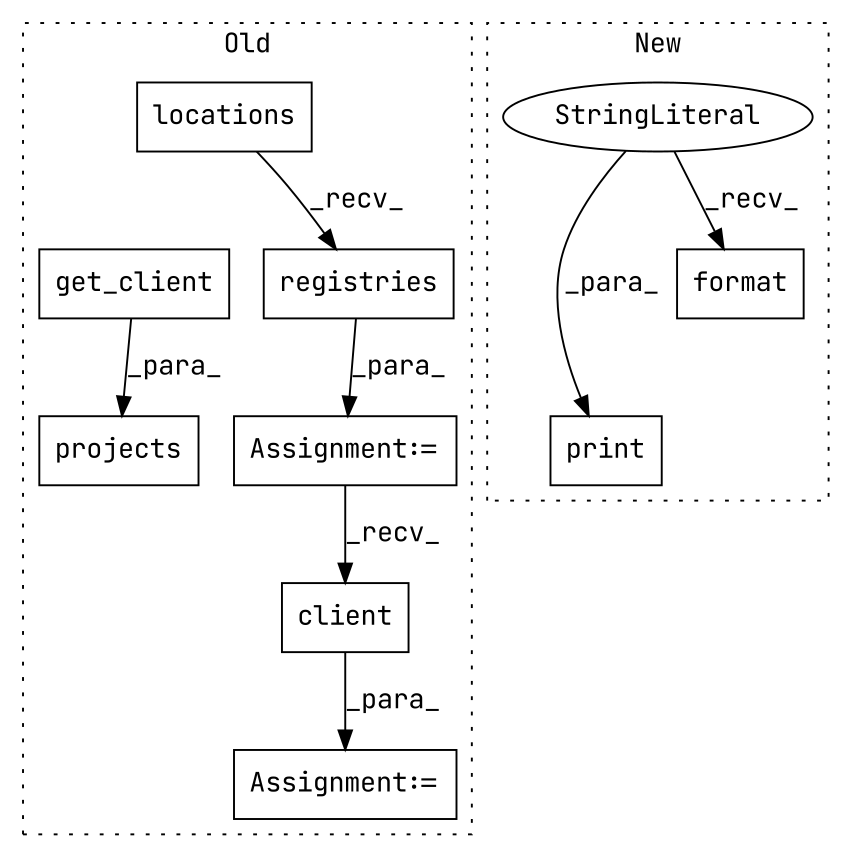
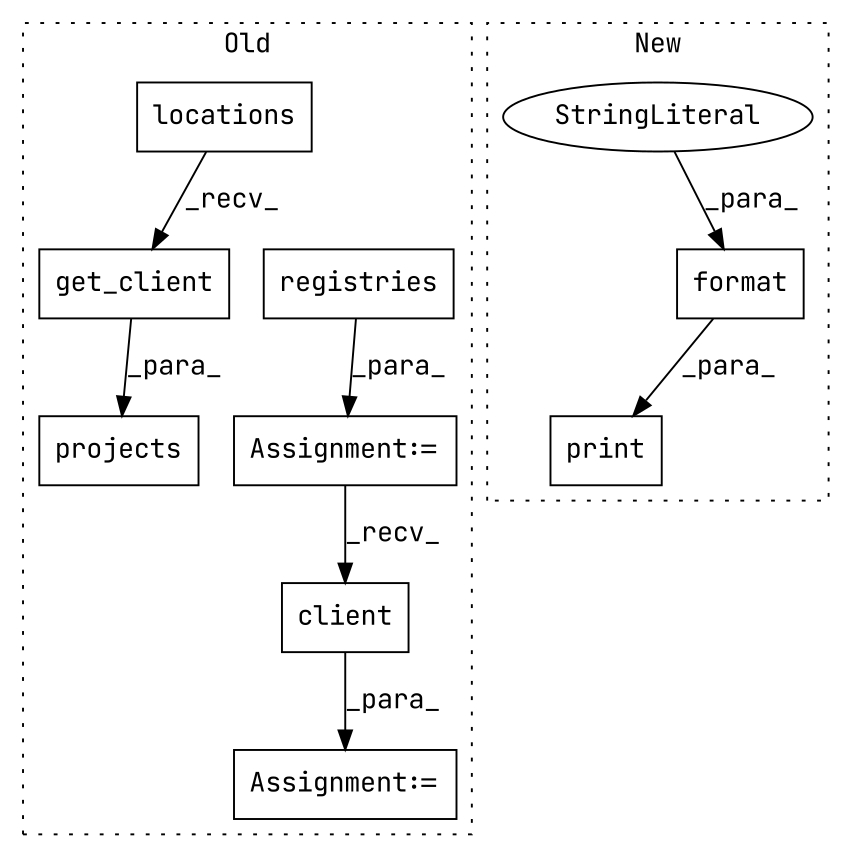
(292, 191) -> (184, 192)
(752, 200) -> (752, 200)
(560, 267) -> (680, 360)
